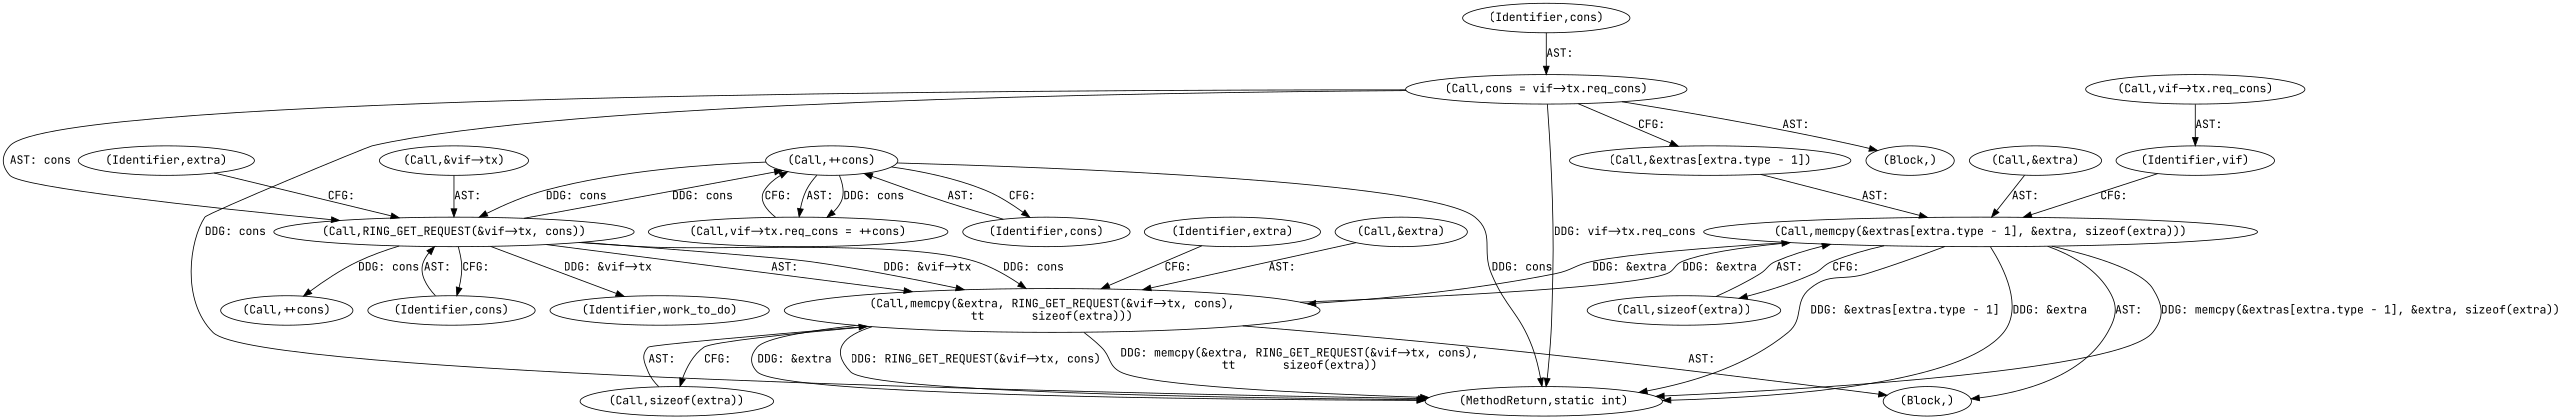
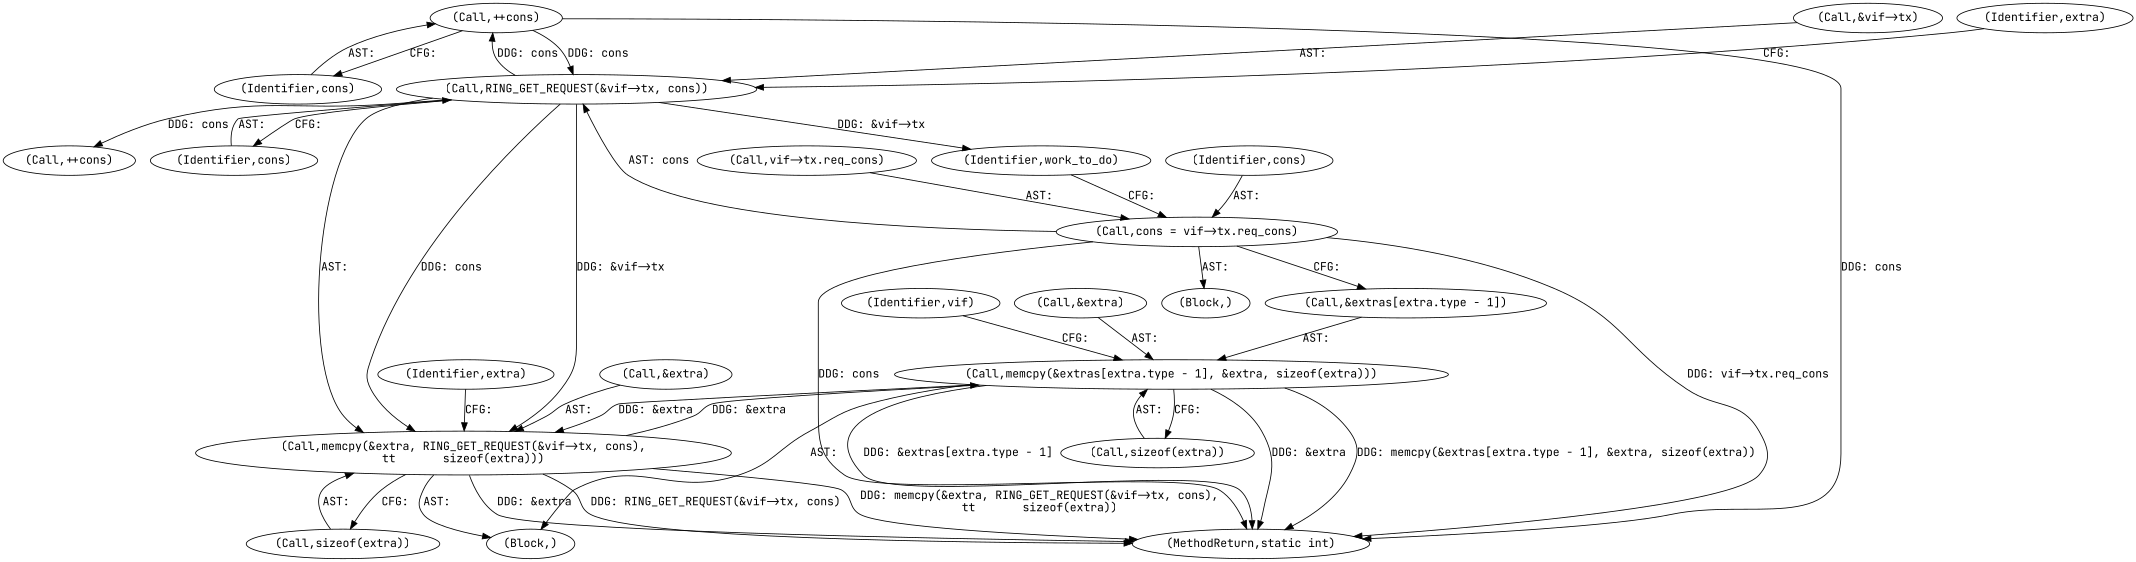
(2195, 121) -> (995, 195)
none -> (1115, 194)
(798, 232) -> none
